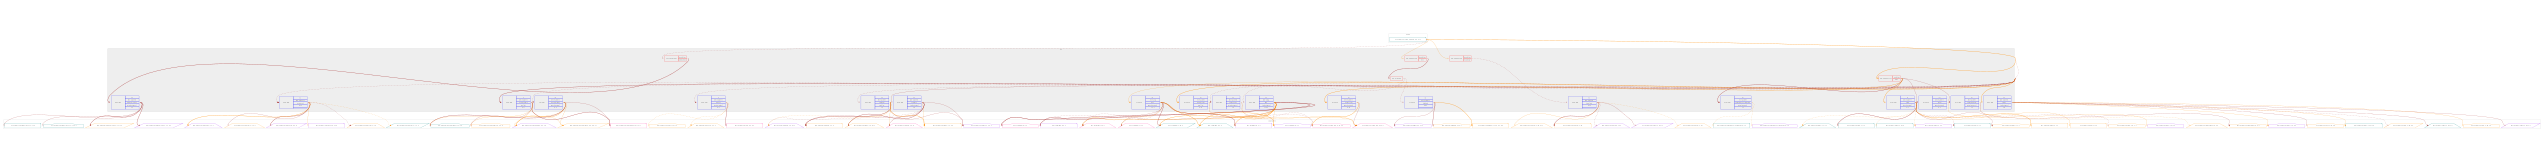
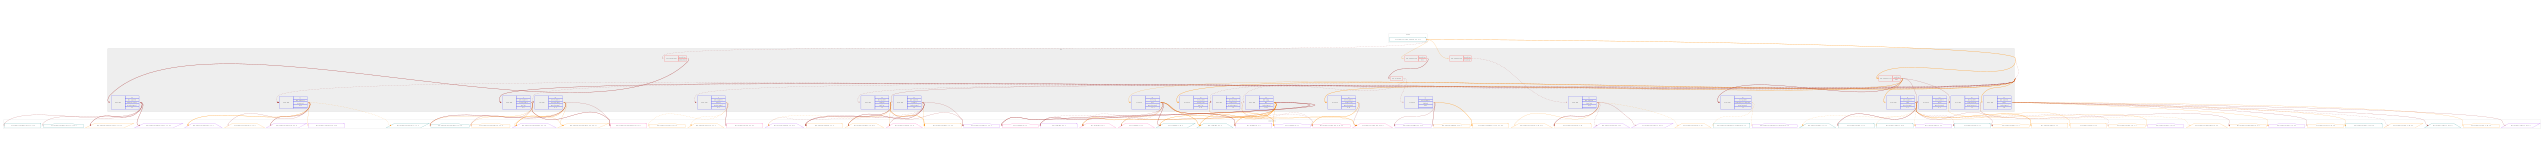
(366, 125) -> none
